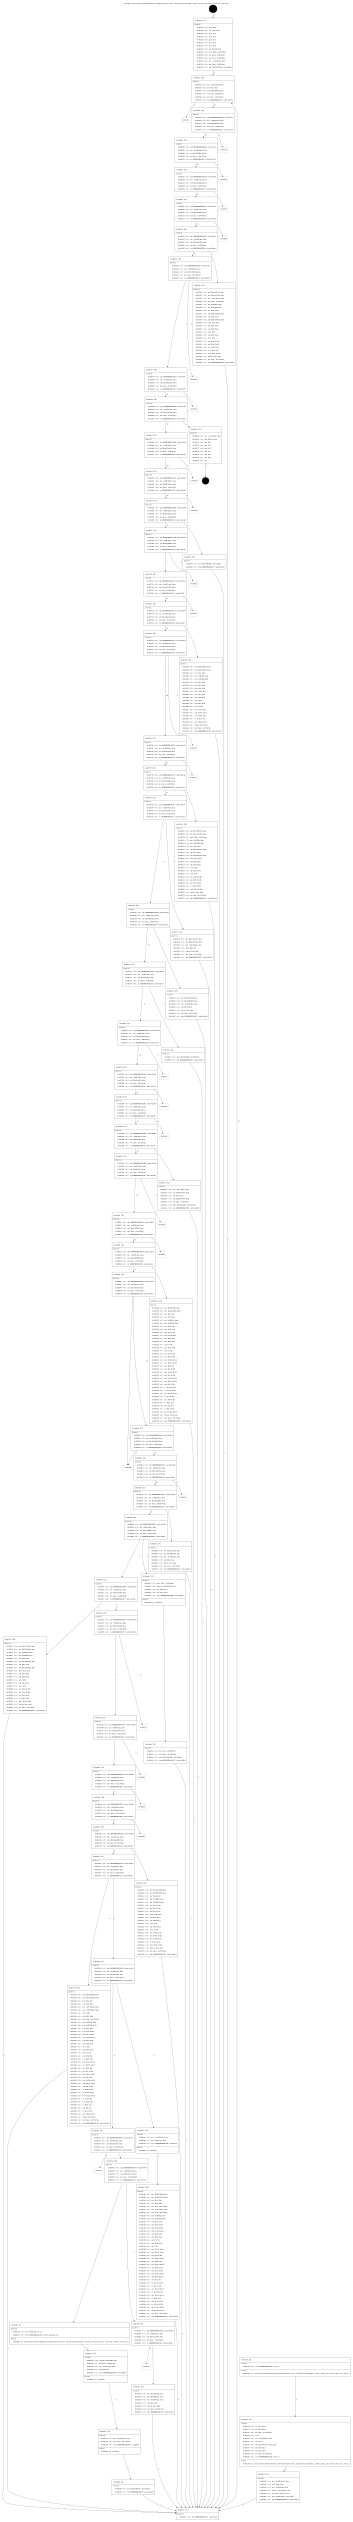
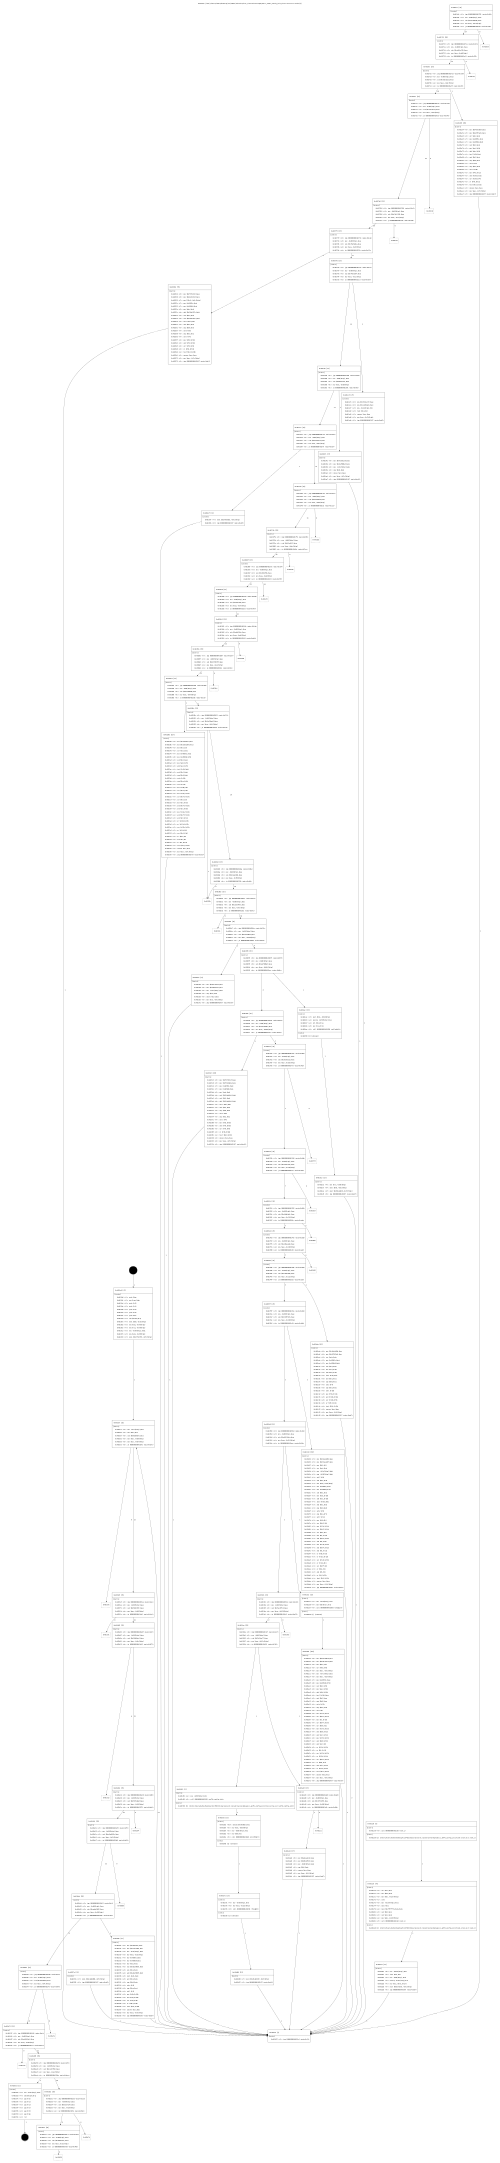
(166, 511) -> none
(179, 1195) -> none
